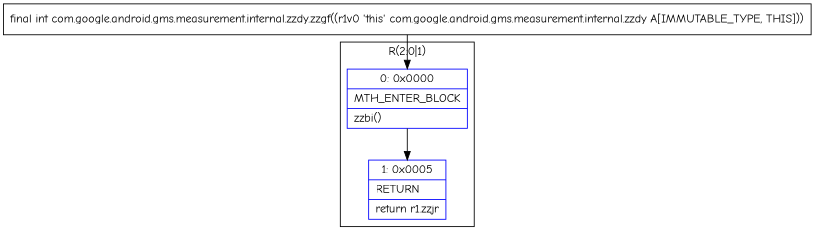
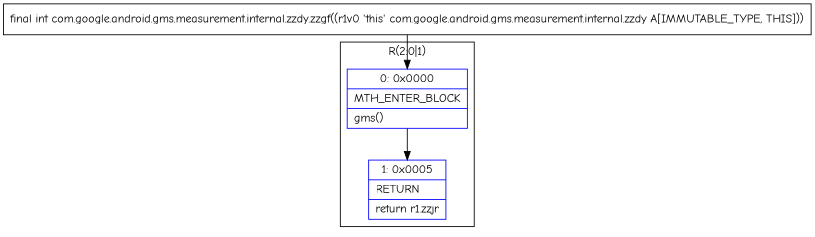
(368, 118) -> (369, 118)
